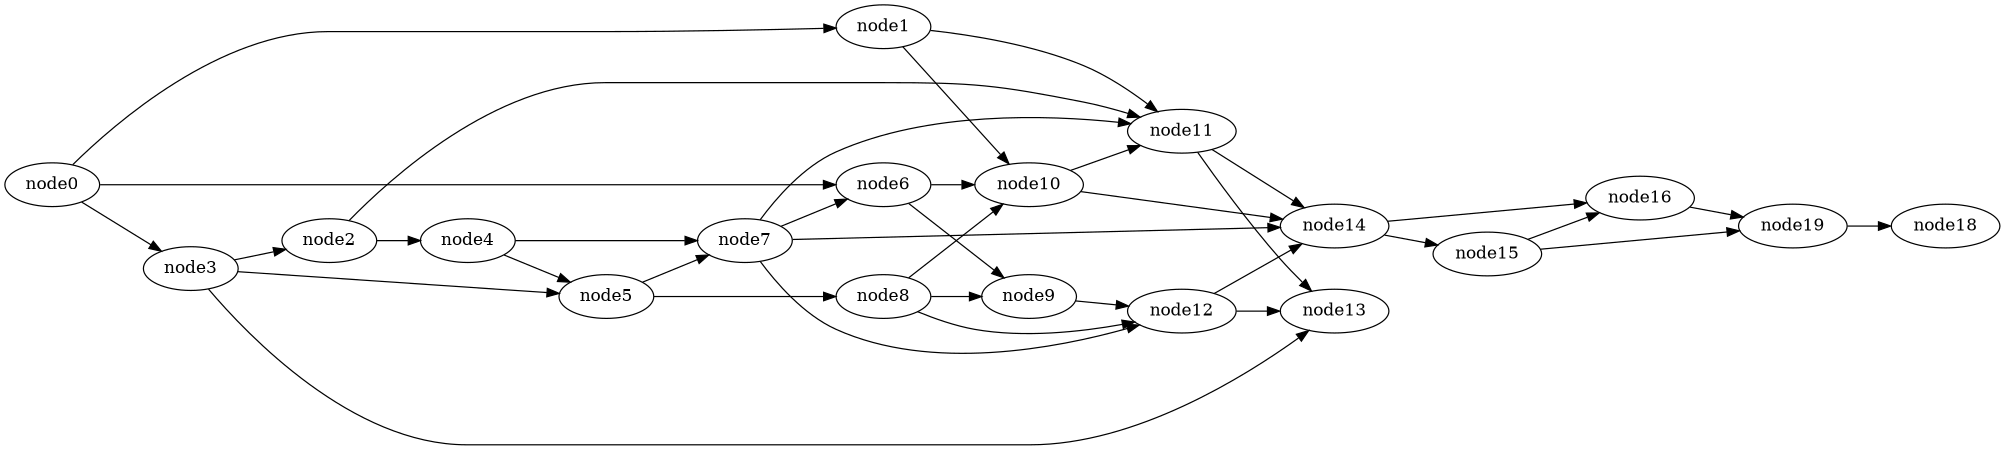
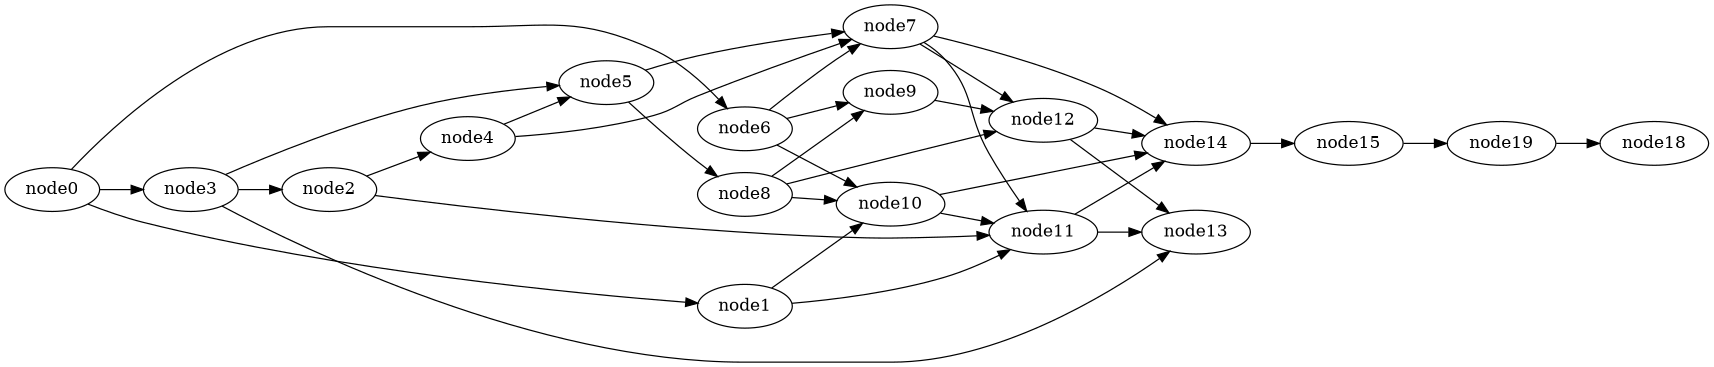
(1640, 198) -> none
(809, 215) -> (809, 79)
